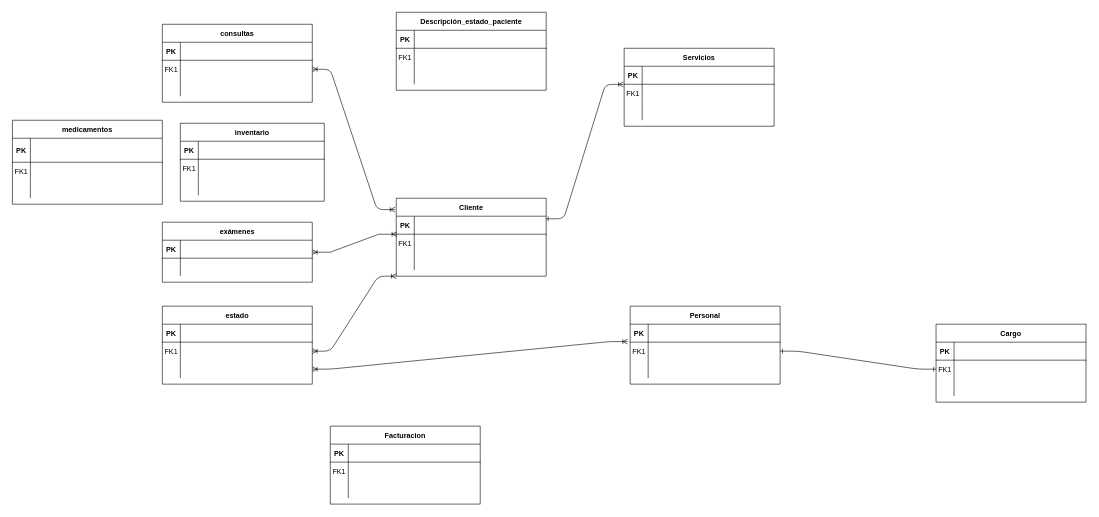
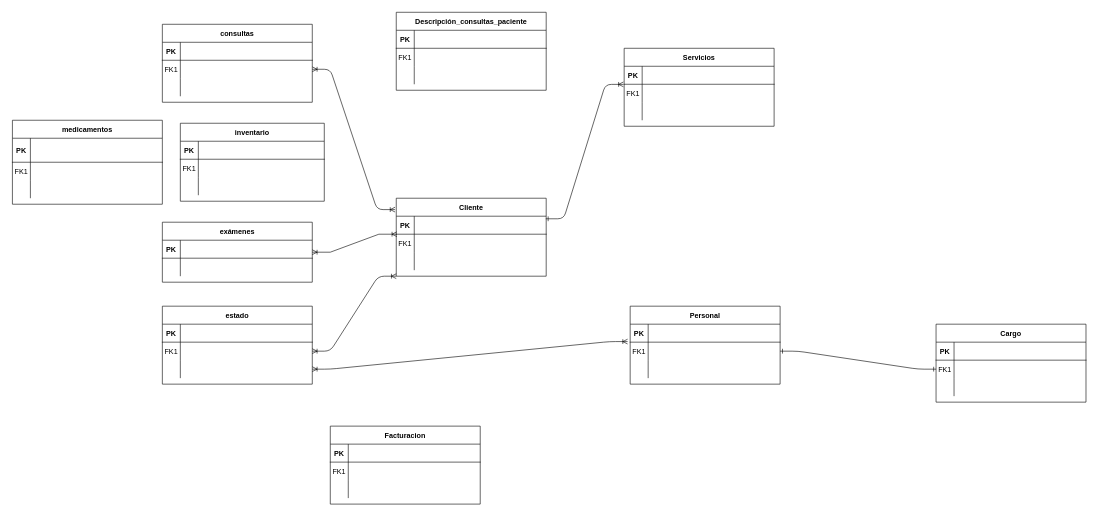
(471, 22) -> (471, 22)
